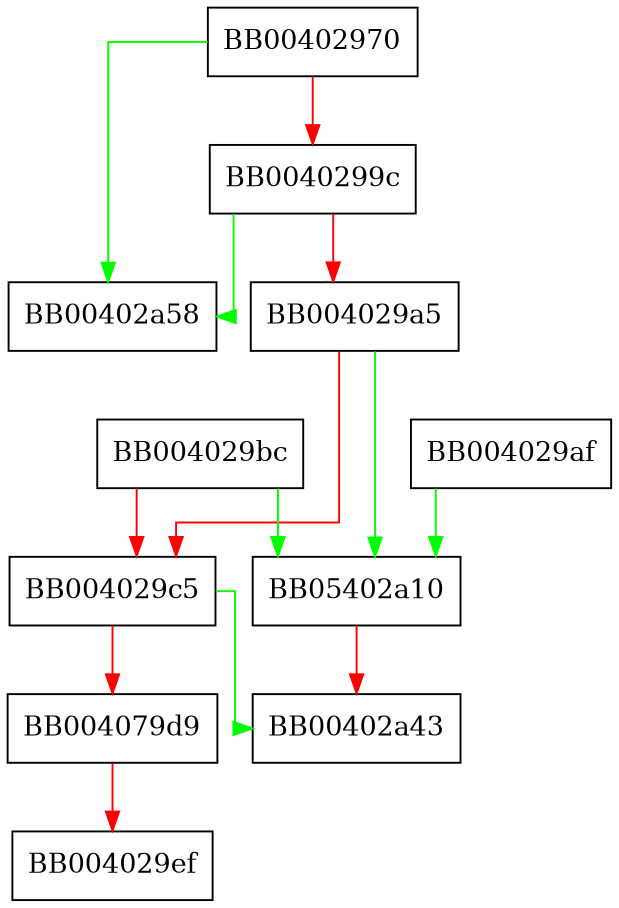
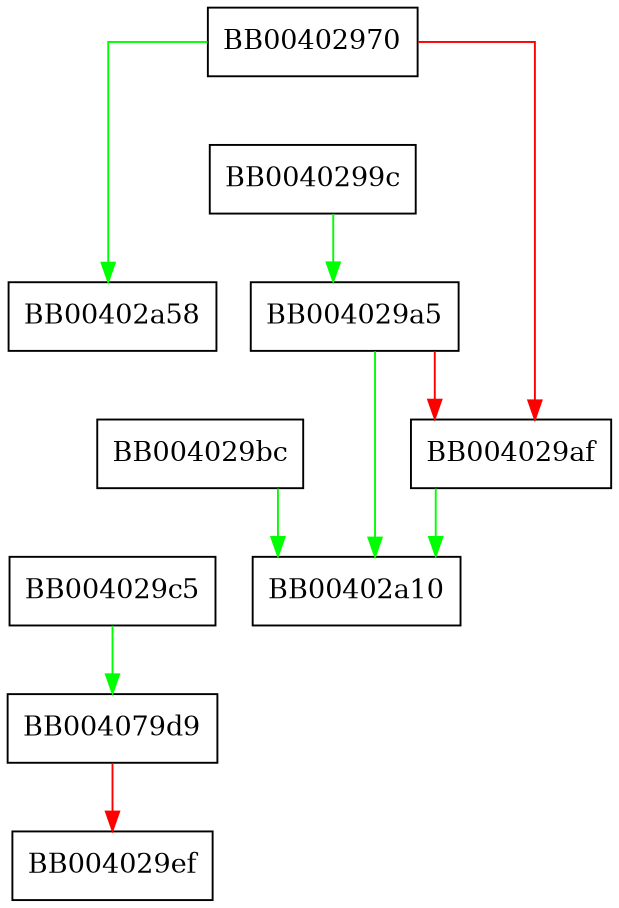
(313, 101) -> (535, 163)
(333, 238) -> (333, 238)
(234, 266) -> none
(137, 513) -> none
(336, 523) -> (435, 375)
(357, 591) -> (357, 591)
(113, 650) -> (113, 650)
(357, 728) -> none
